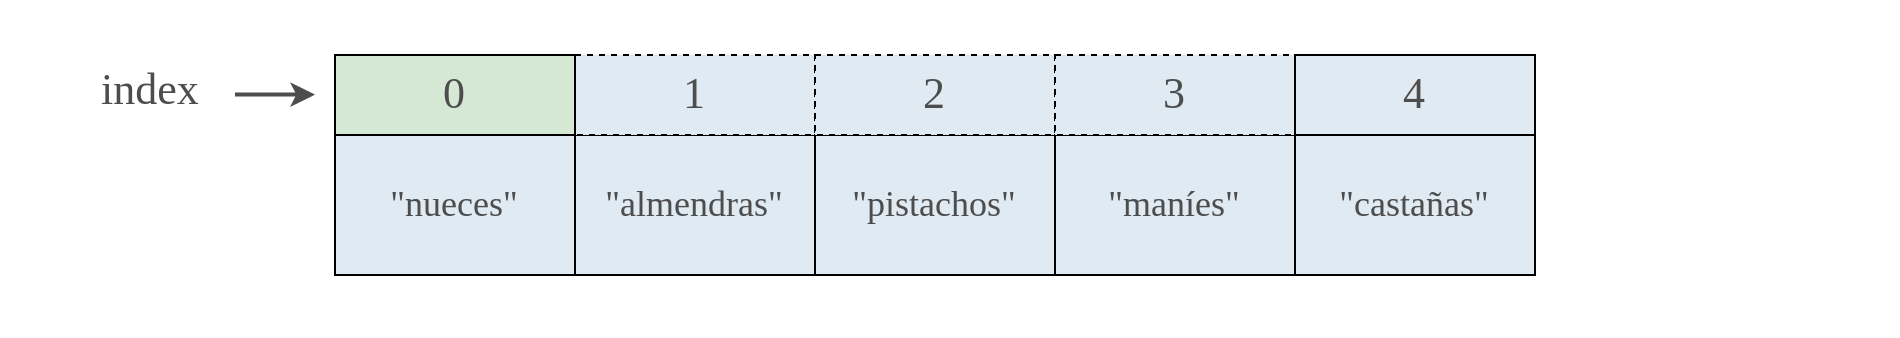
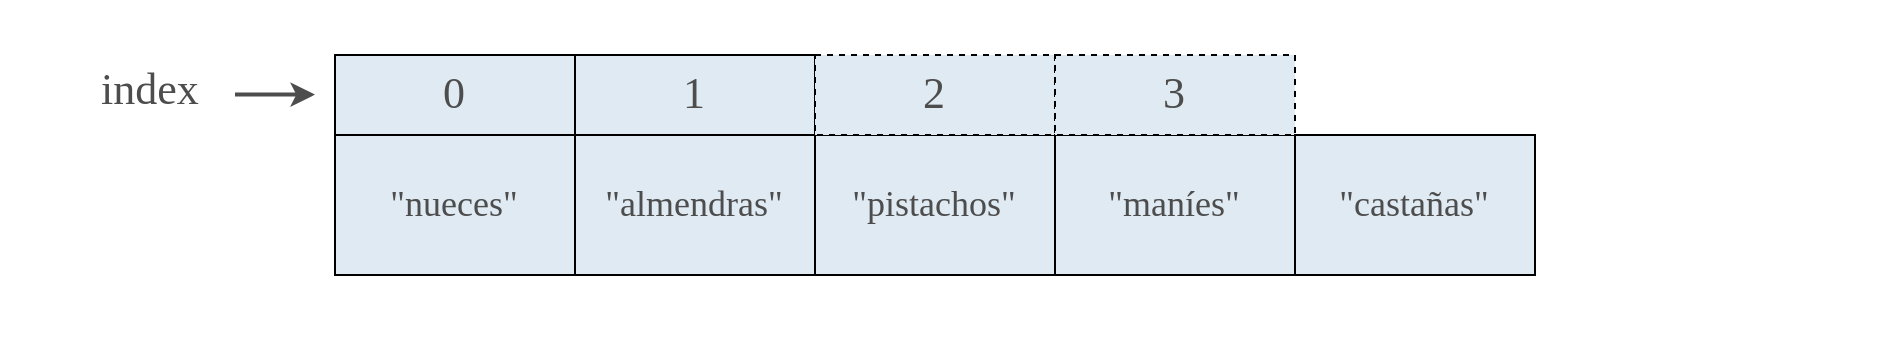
(455, 95) -> (455, 95)
(695, 95) -> (695, 95)
(1415, 95) -> none
